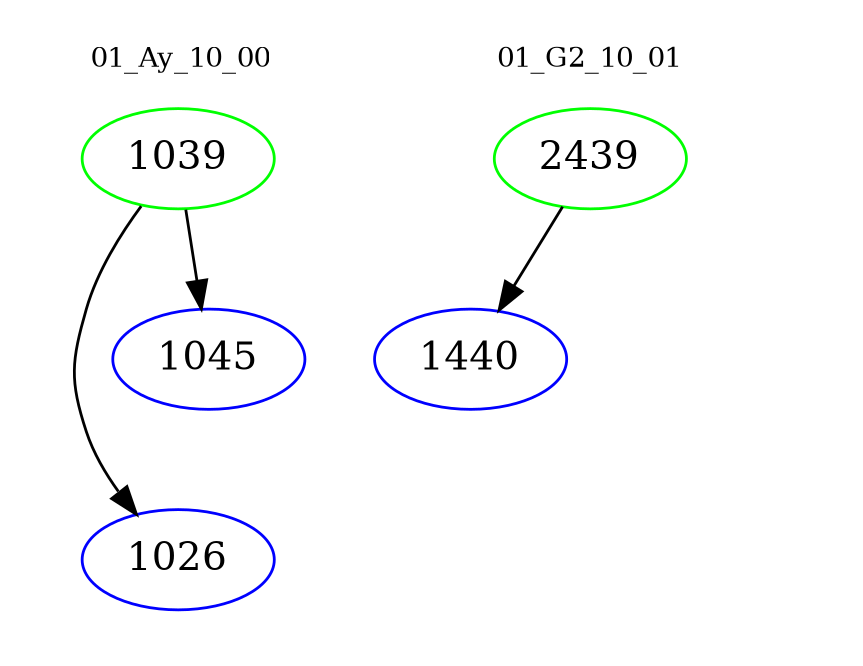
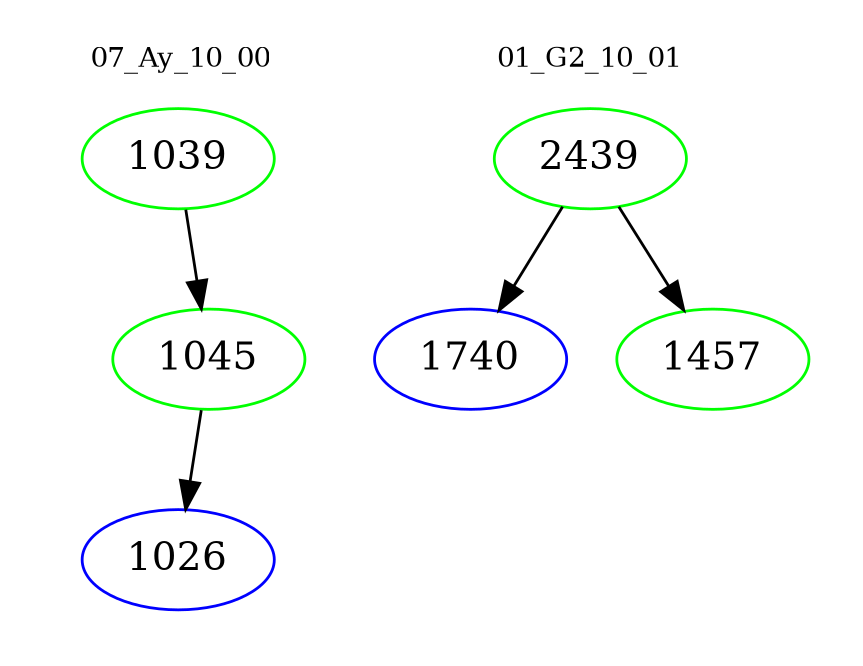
(181, 60) -> (181, 60)
(77, 346) -> (196, 446)
(209, 359) -> (209, 359)
(471, 359) -> (471, 359)
none -> (713, 359)
